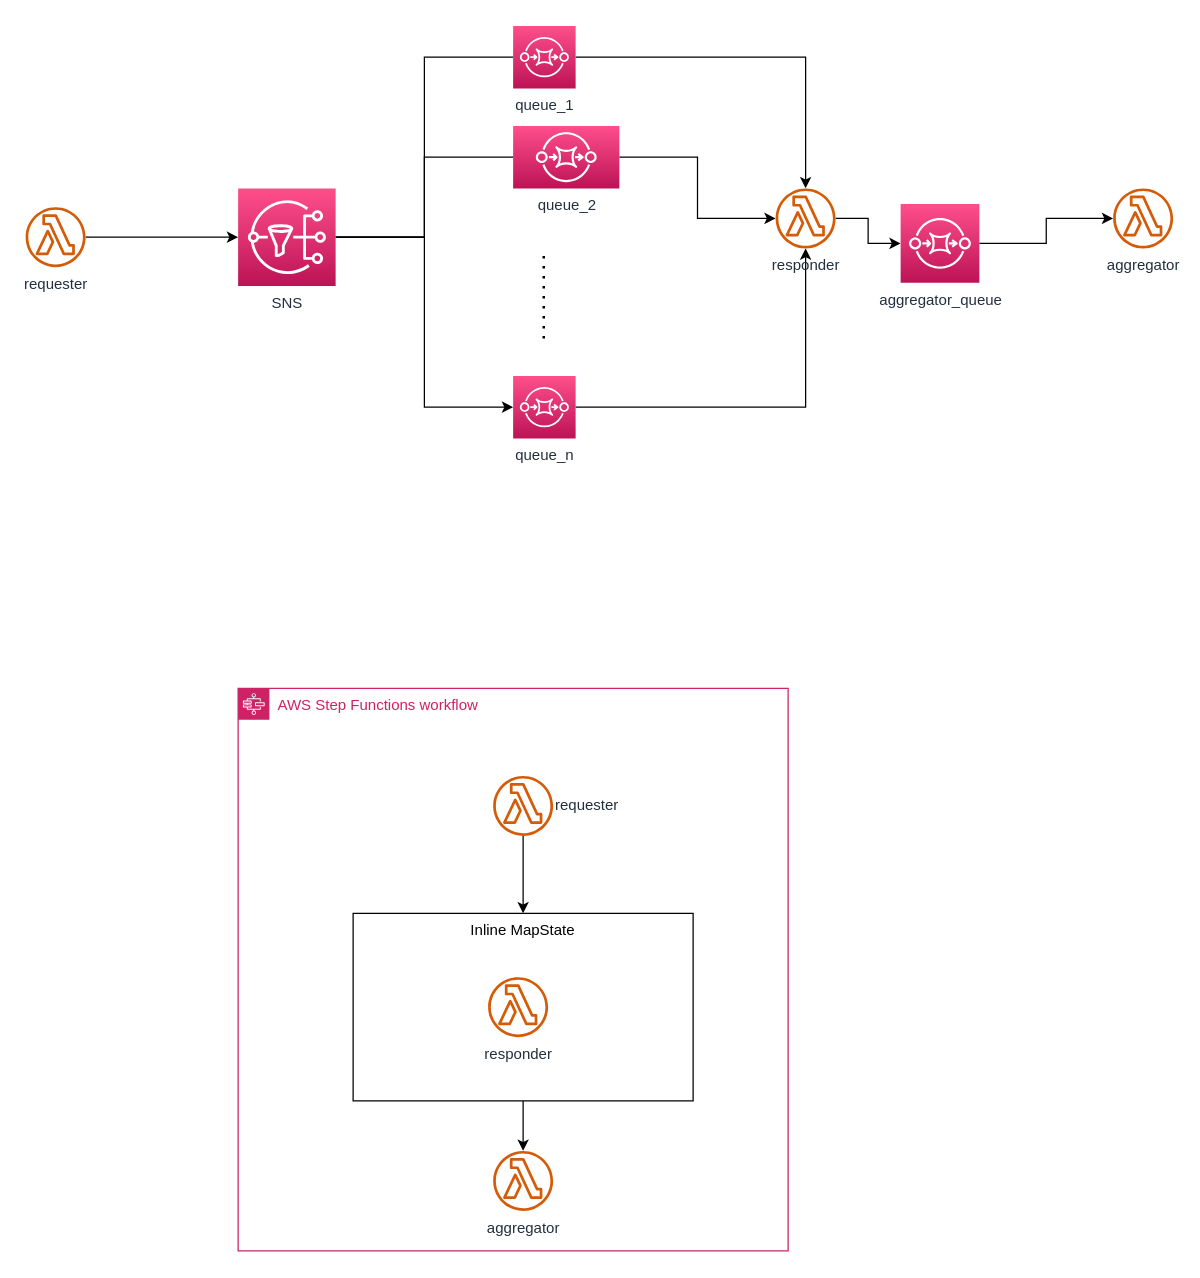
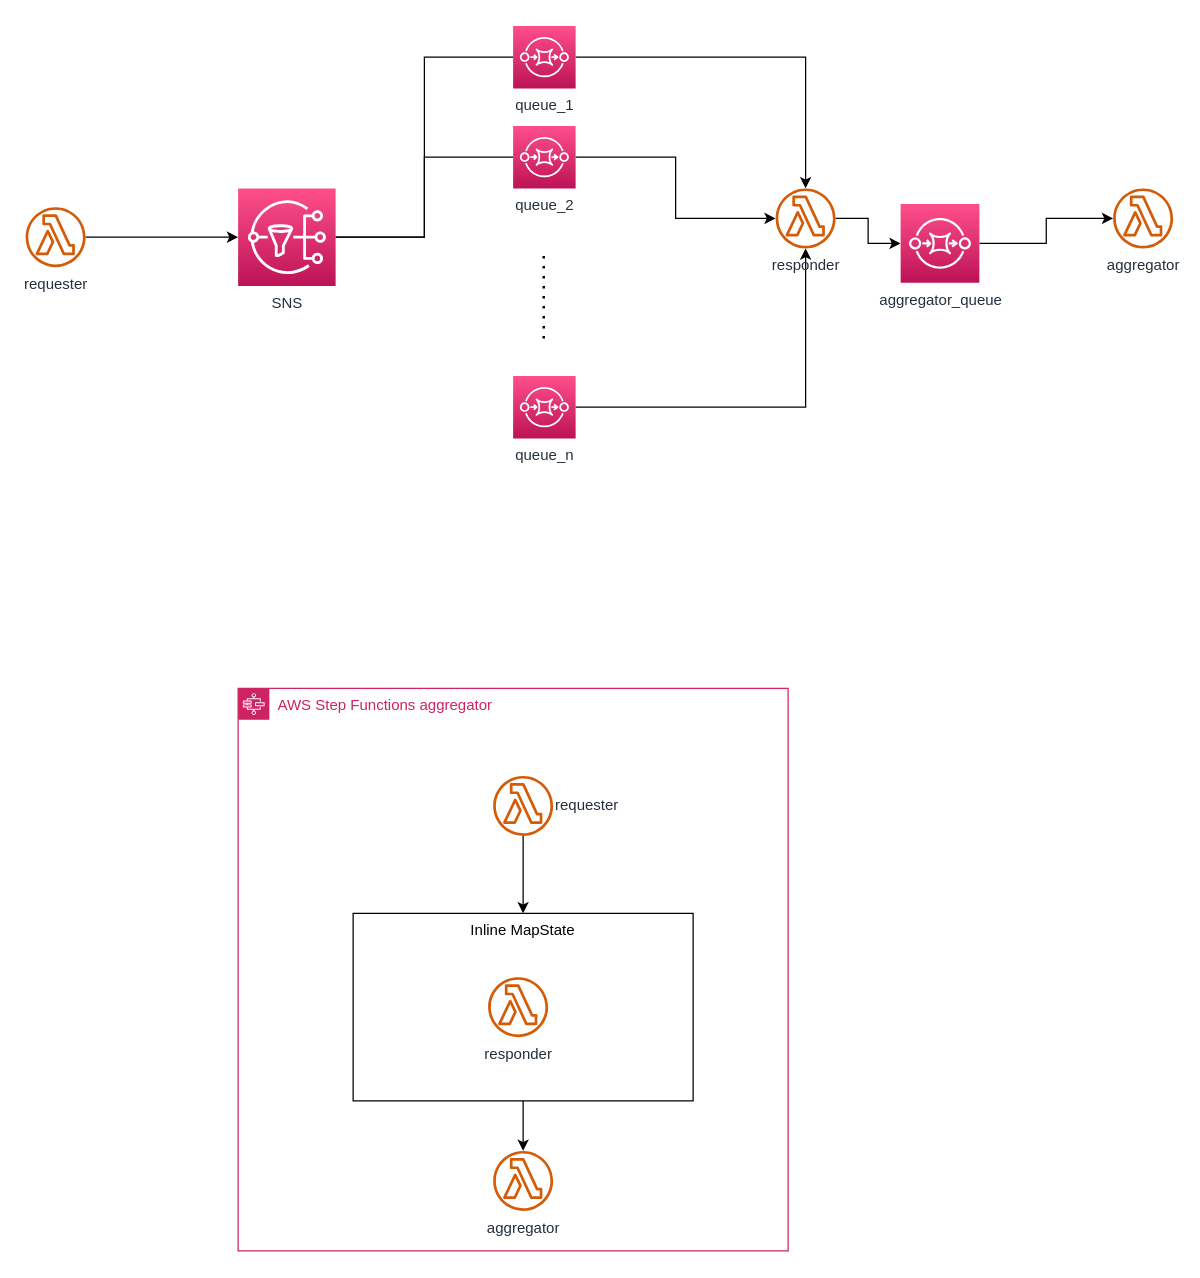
(566, 157) -> (544, 157)
(424, 363) -> none
(382, 706) -> (392, 706)
